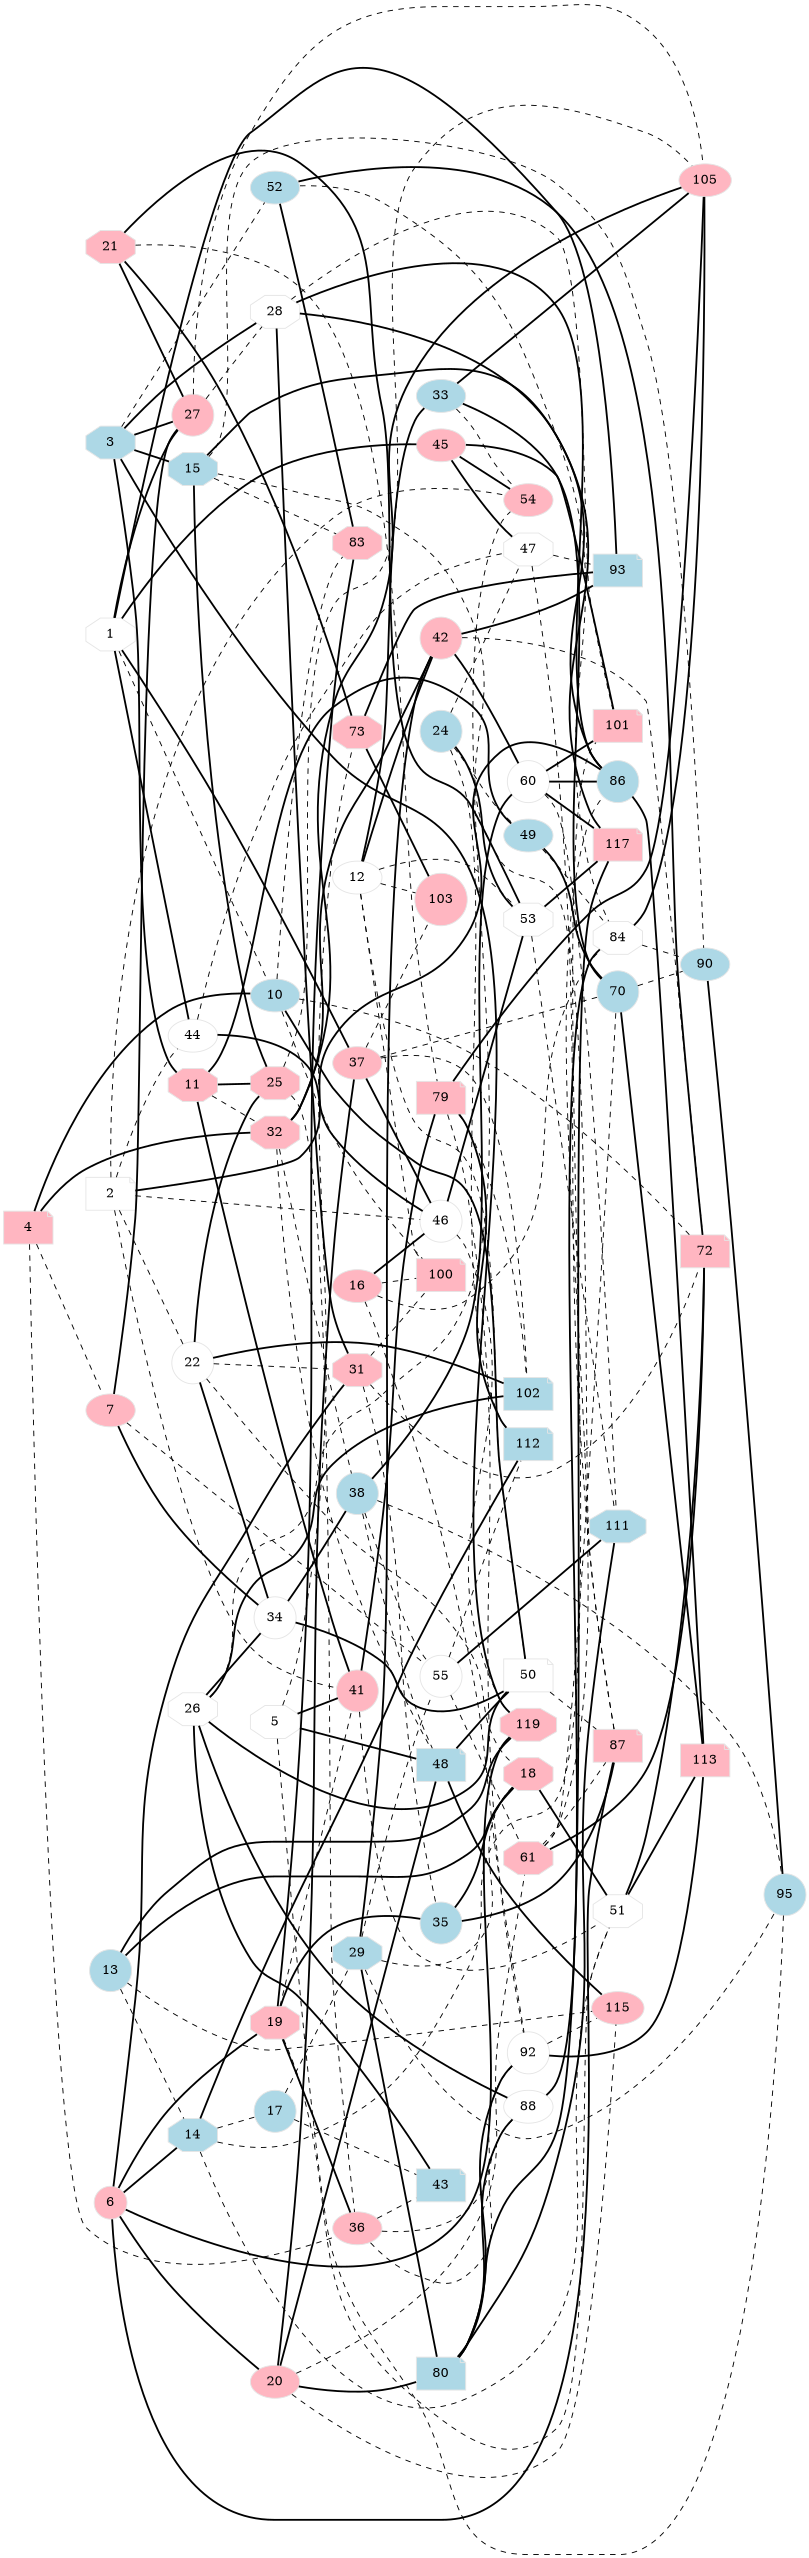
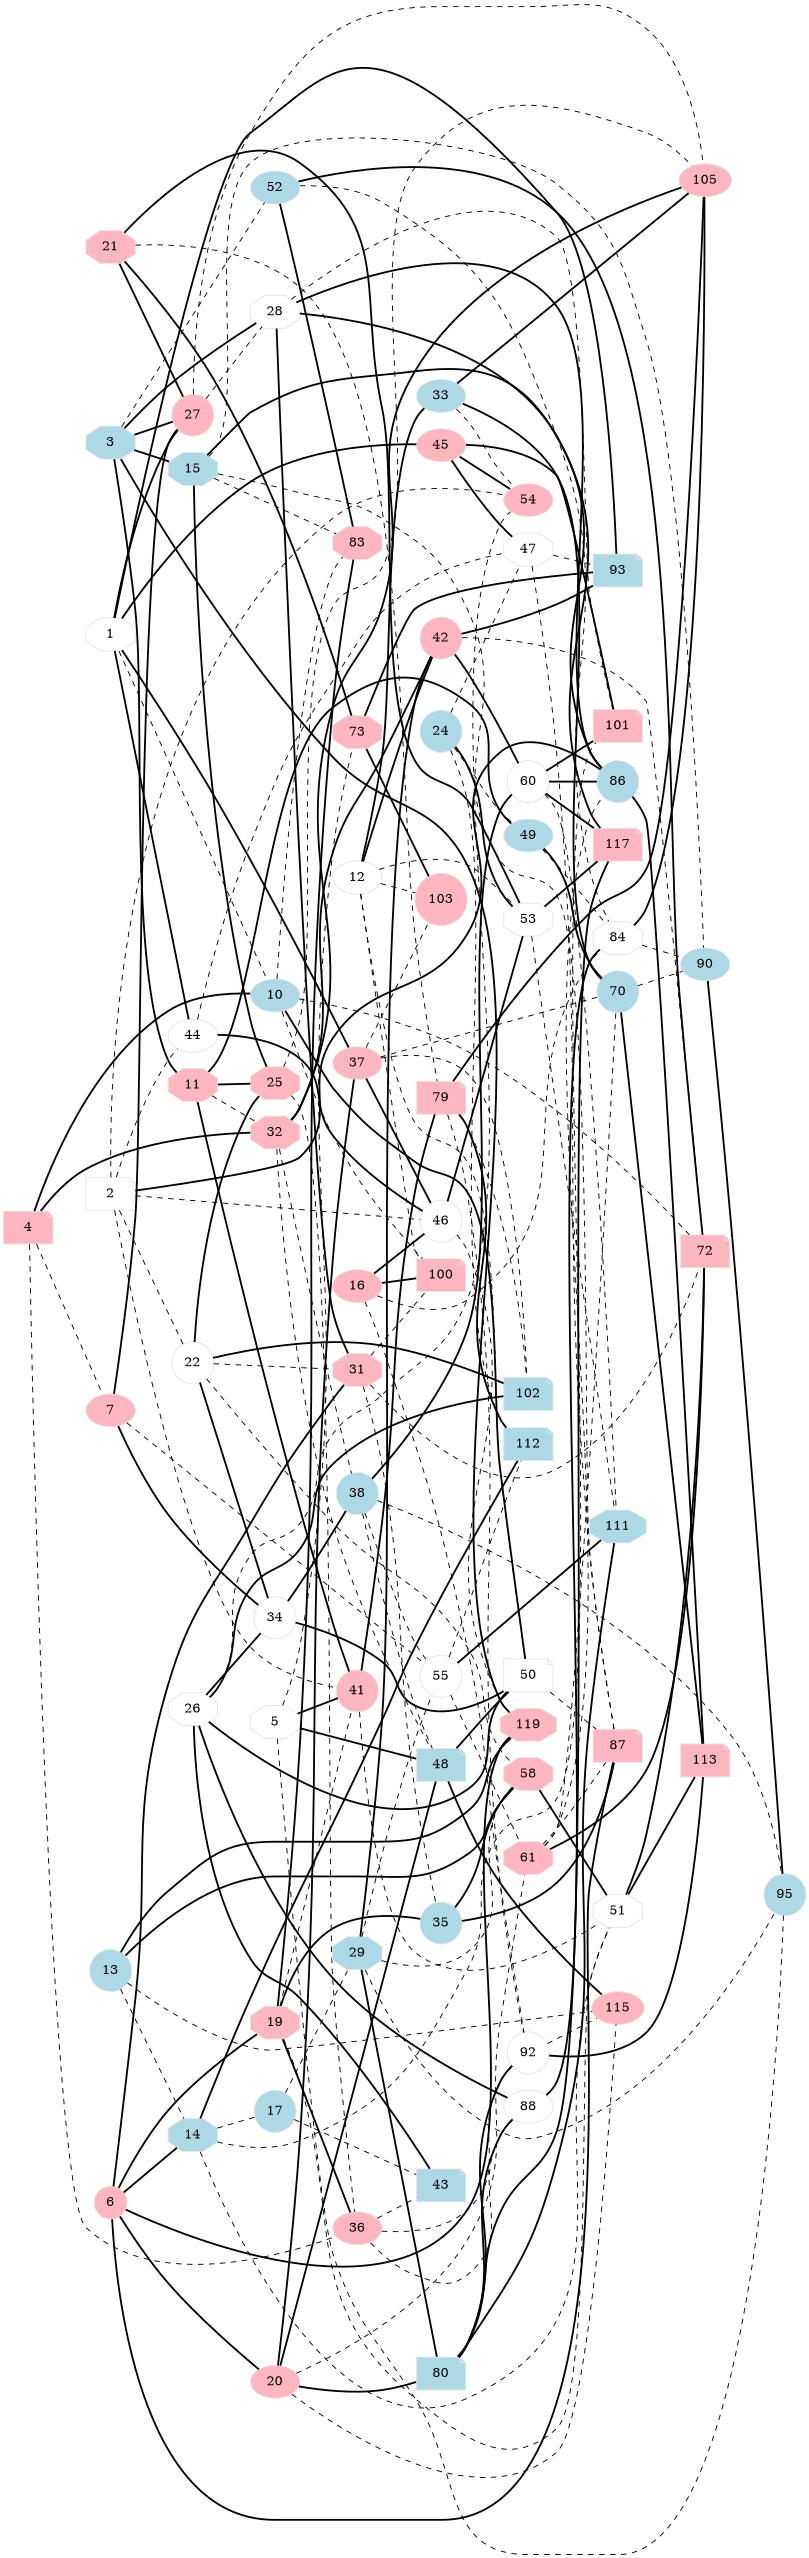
(396, 1281) -> (396, 1281)
(528, 1774) -> (528, 1774)
